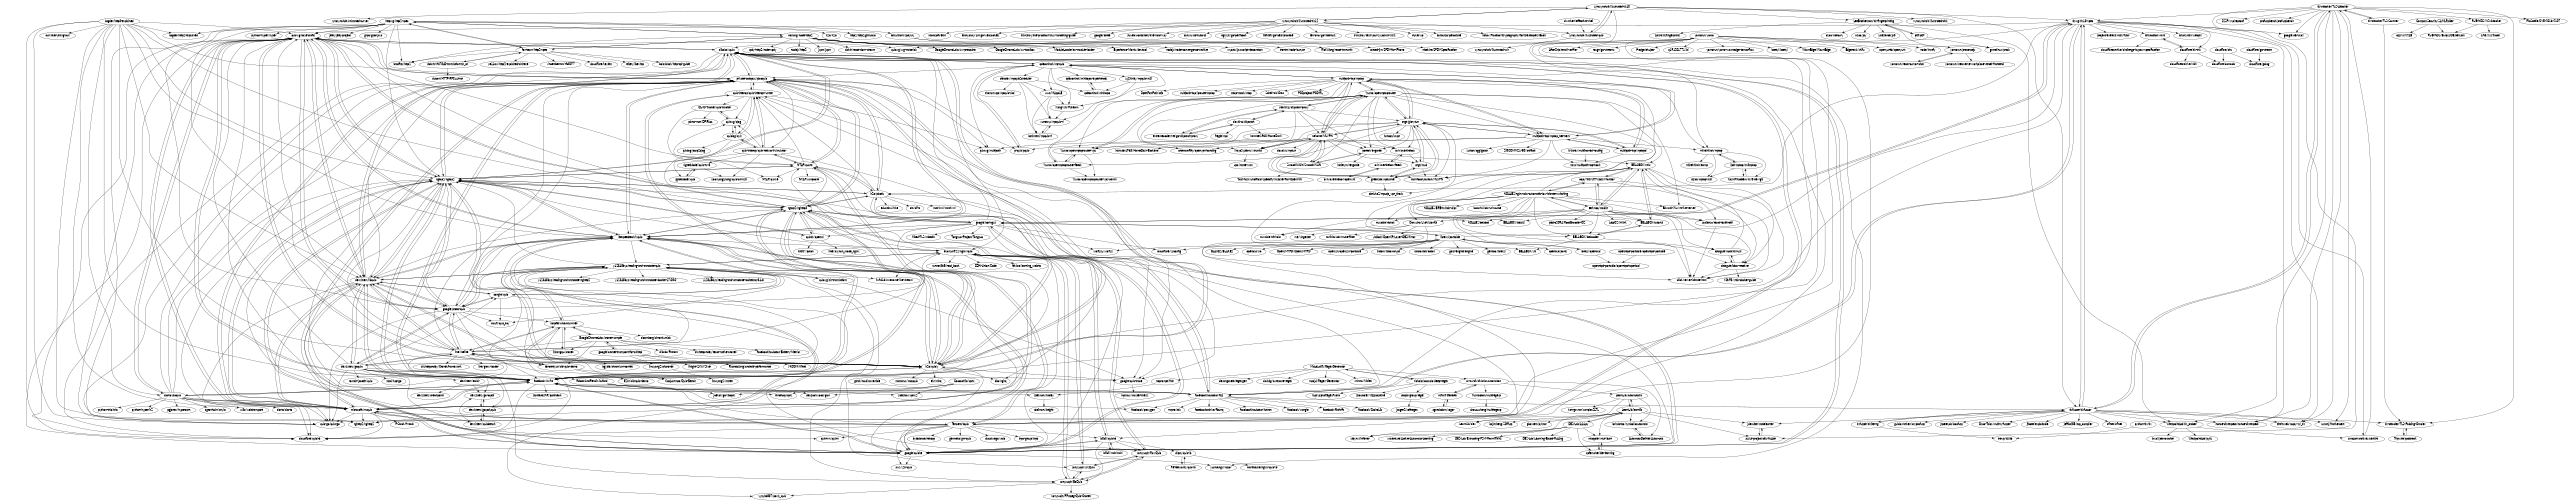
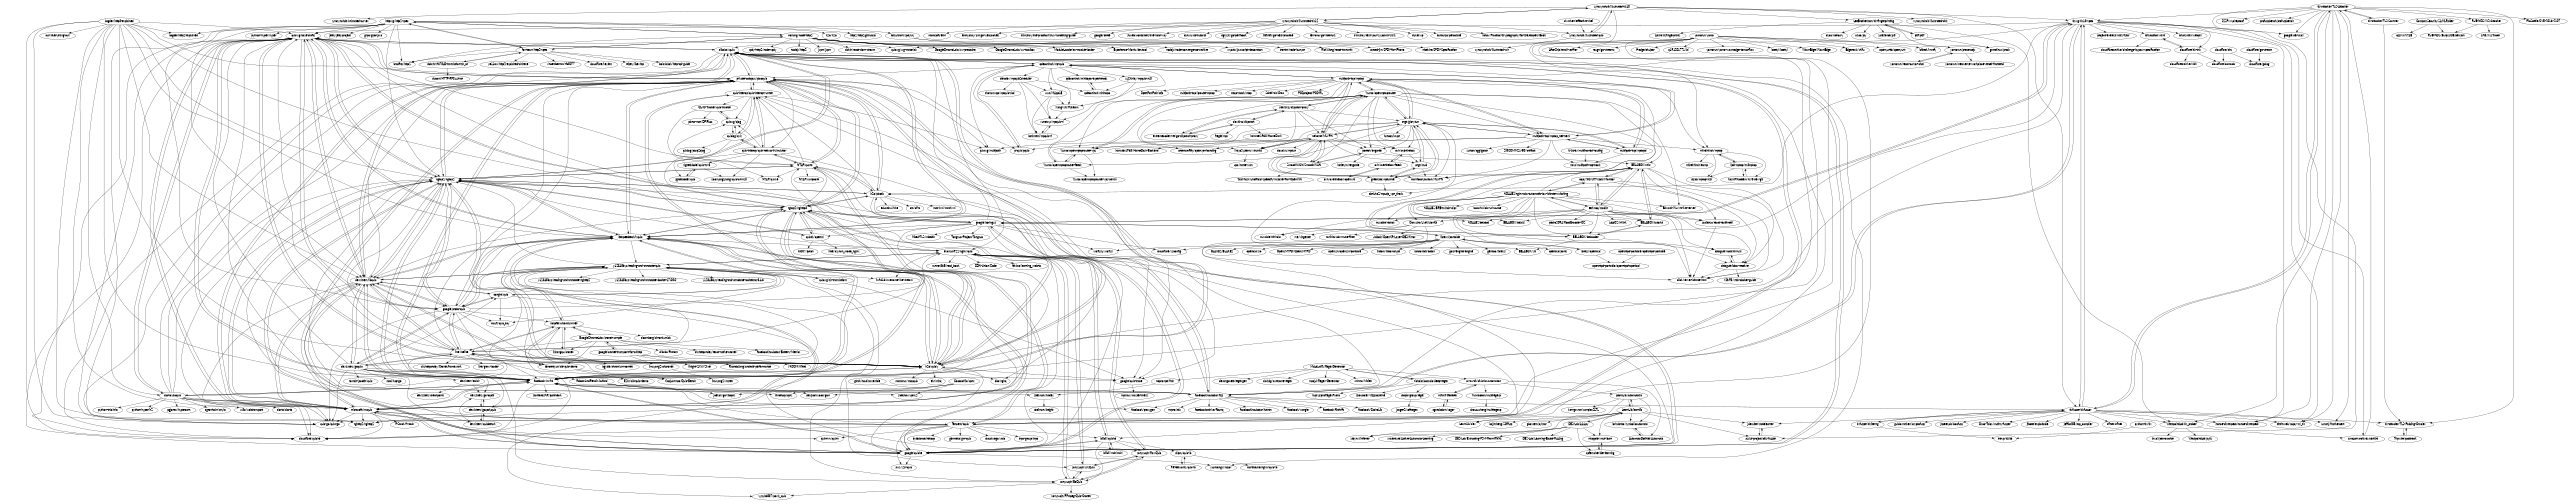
(1928, 50) -> (1928, 50)
(1721, 202) -> (1376, 213)
